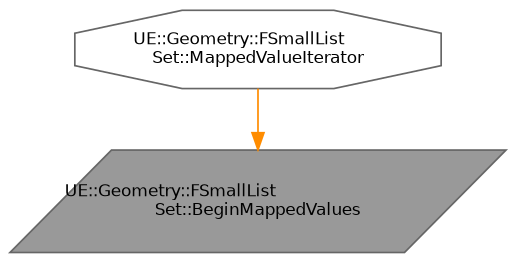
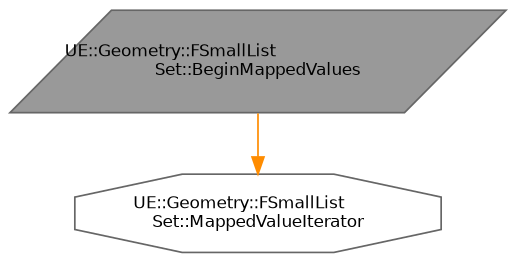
(258, 111) -> (258, 135)
